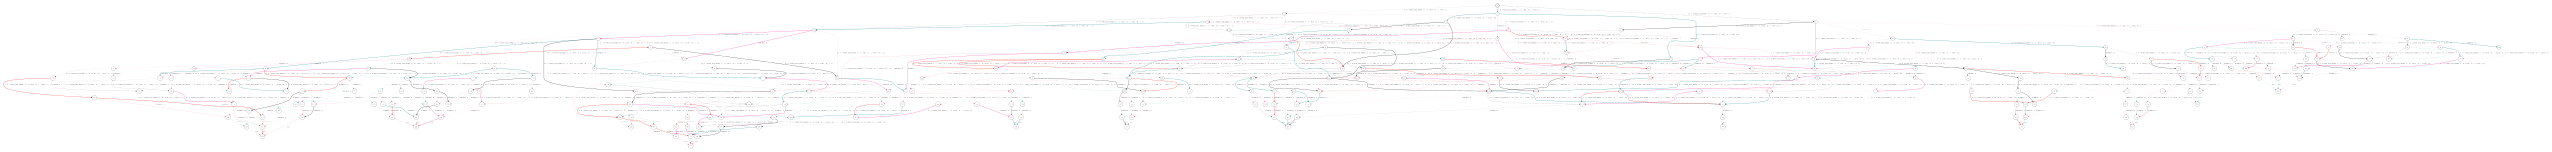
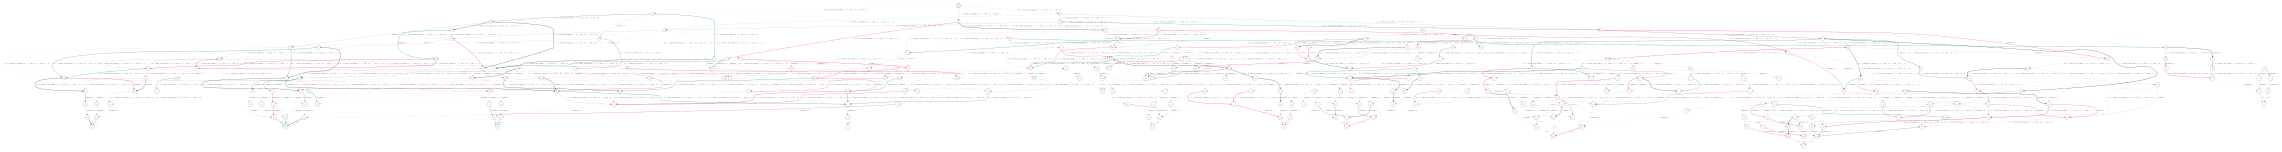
(2161, 68) -> none
